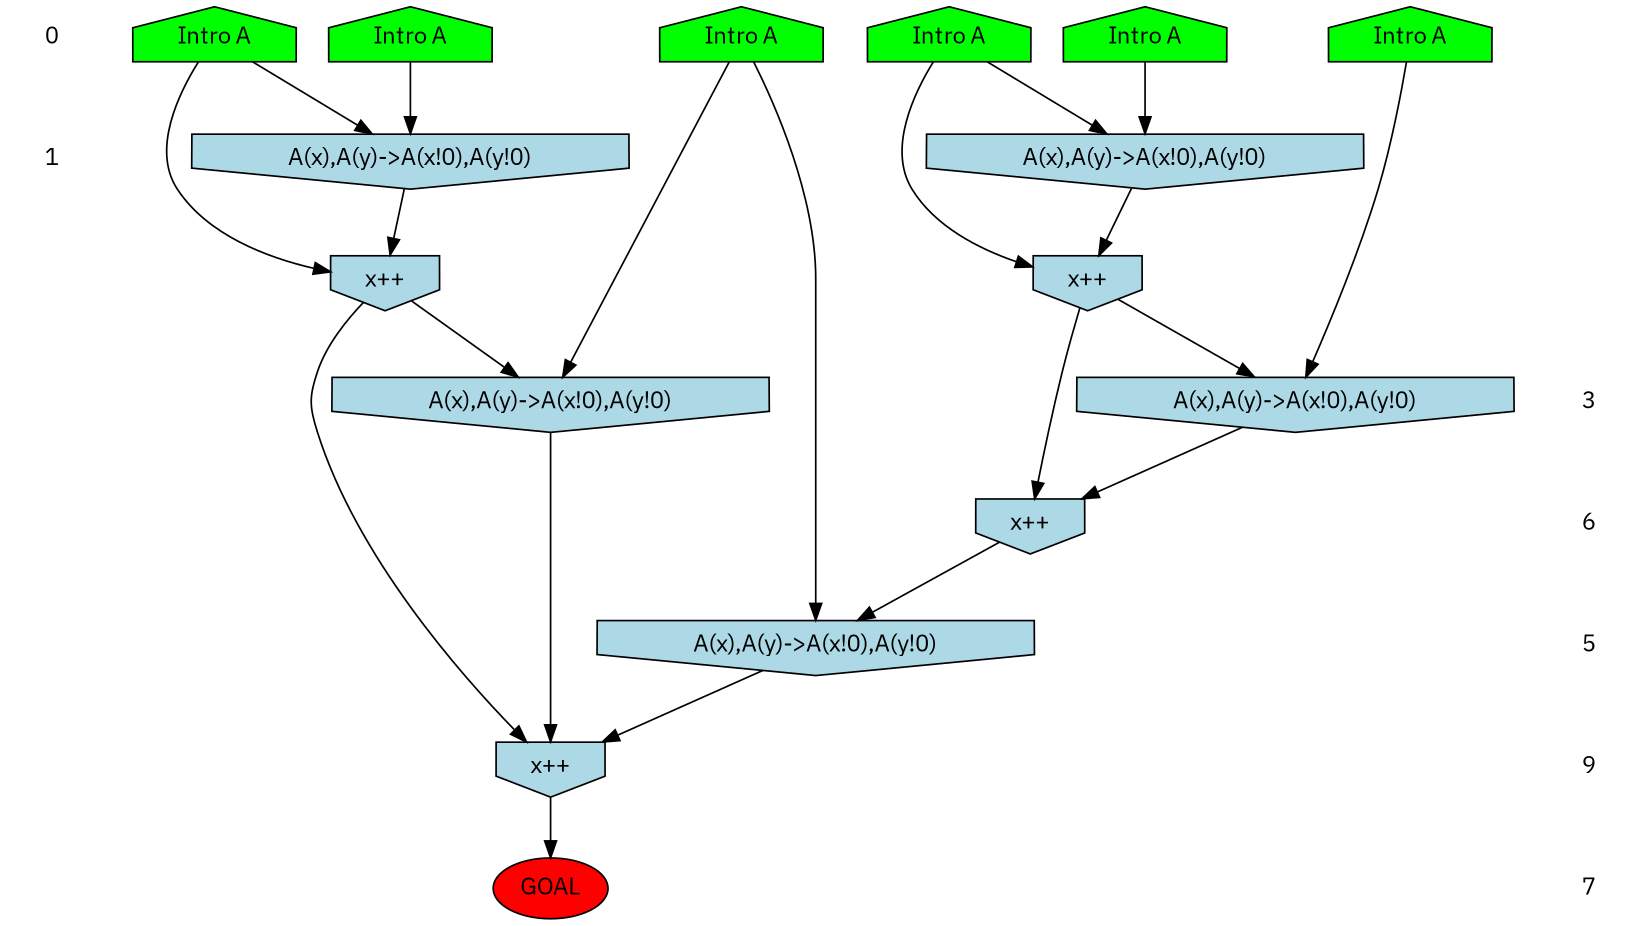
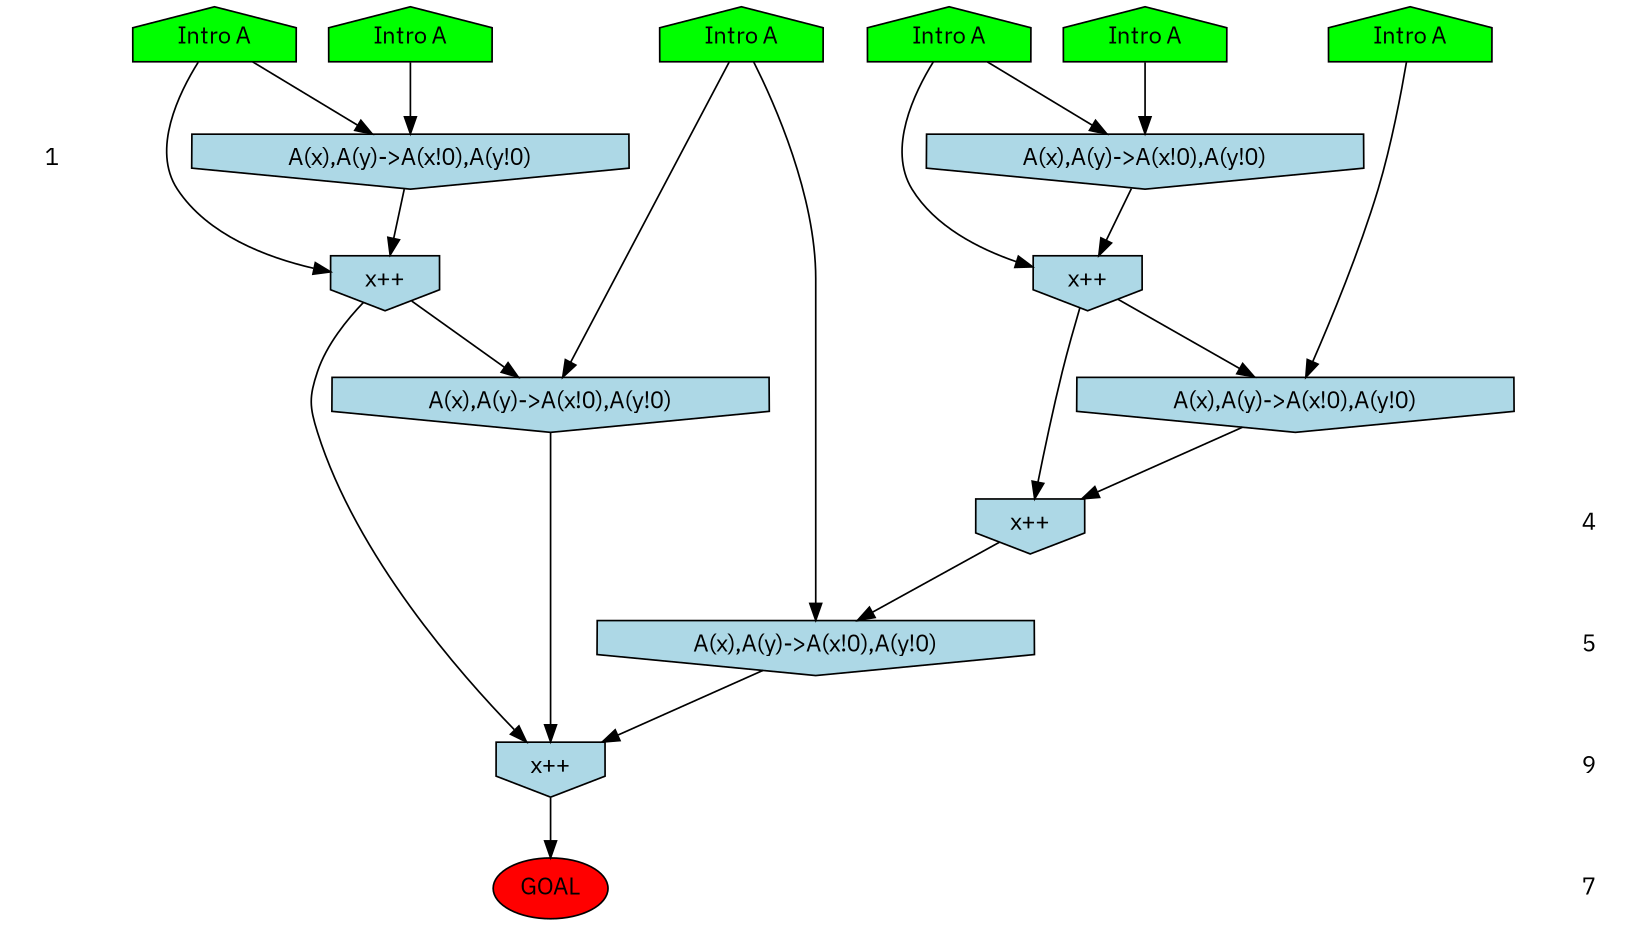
(52, 37) -> none
(1589, 402) -> none
(1589, 524) -> (1589, 524)
